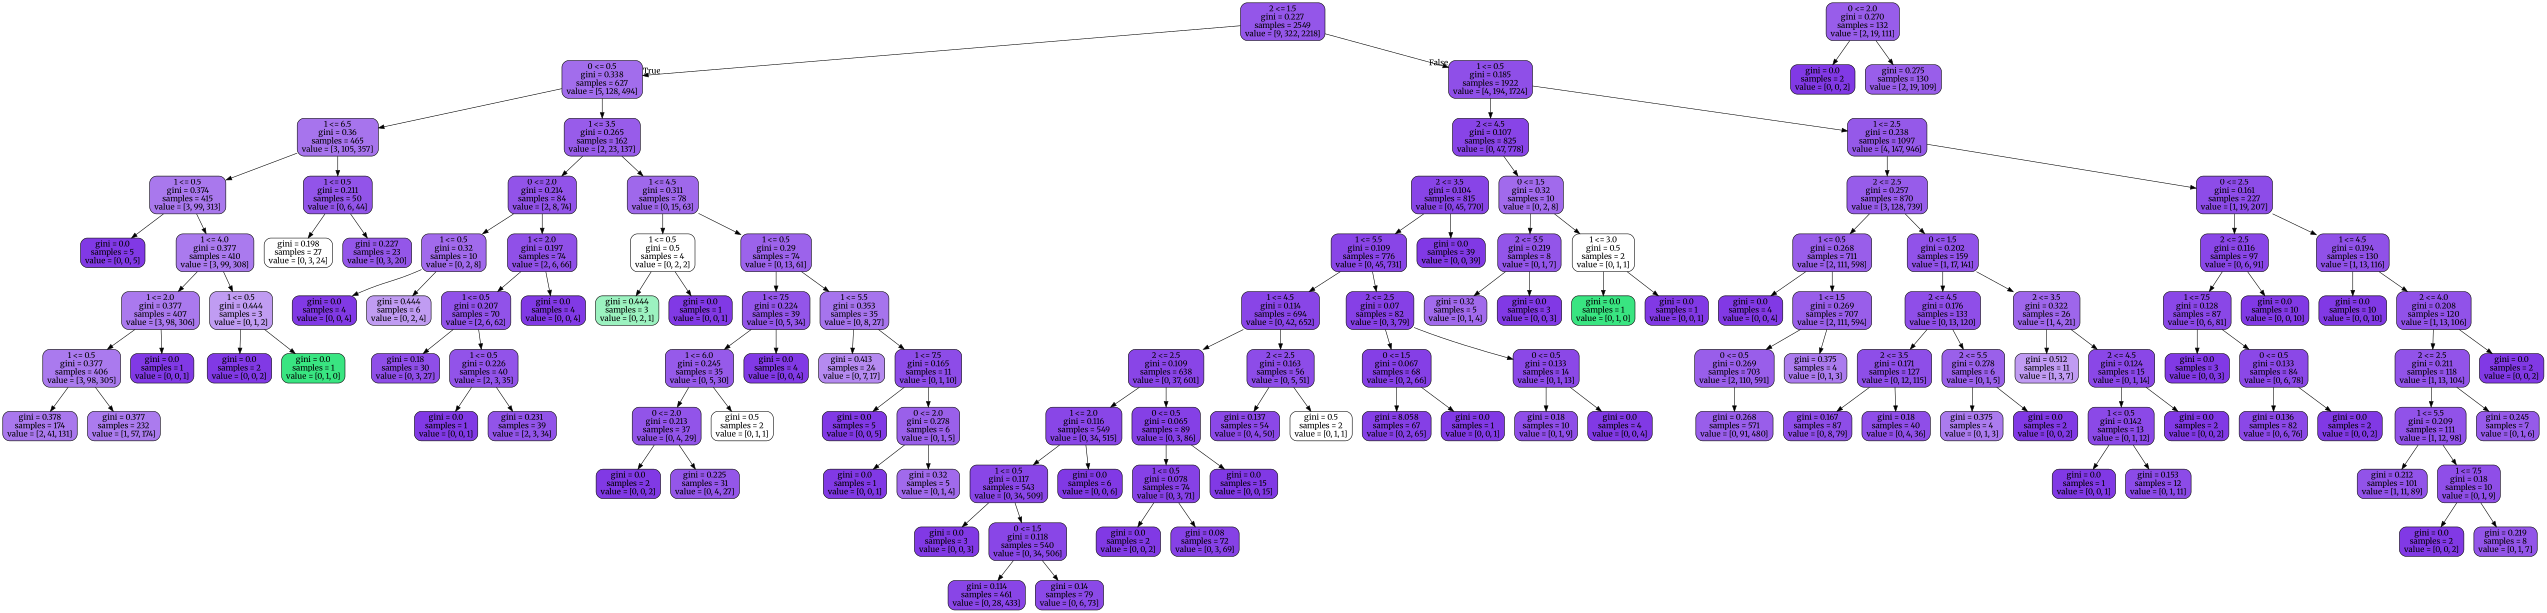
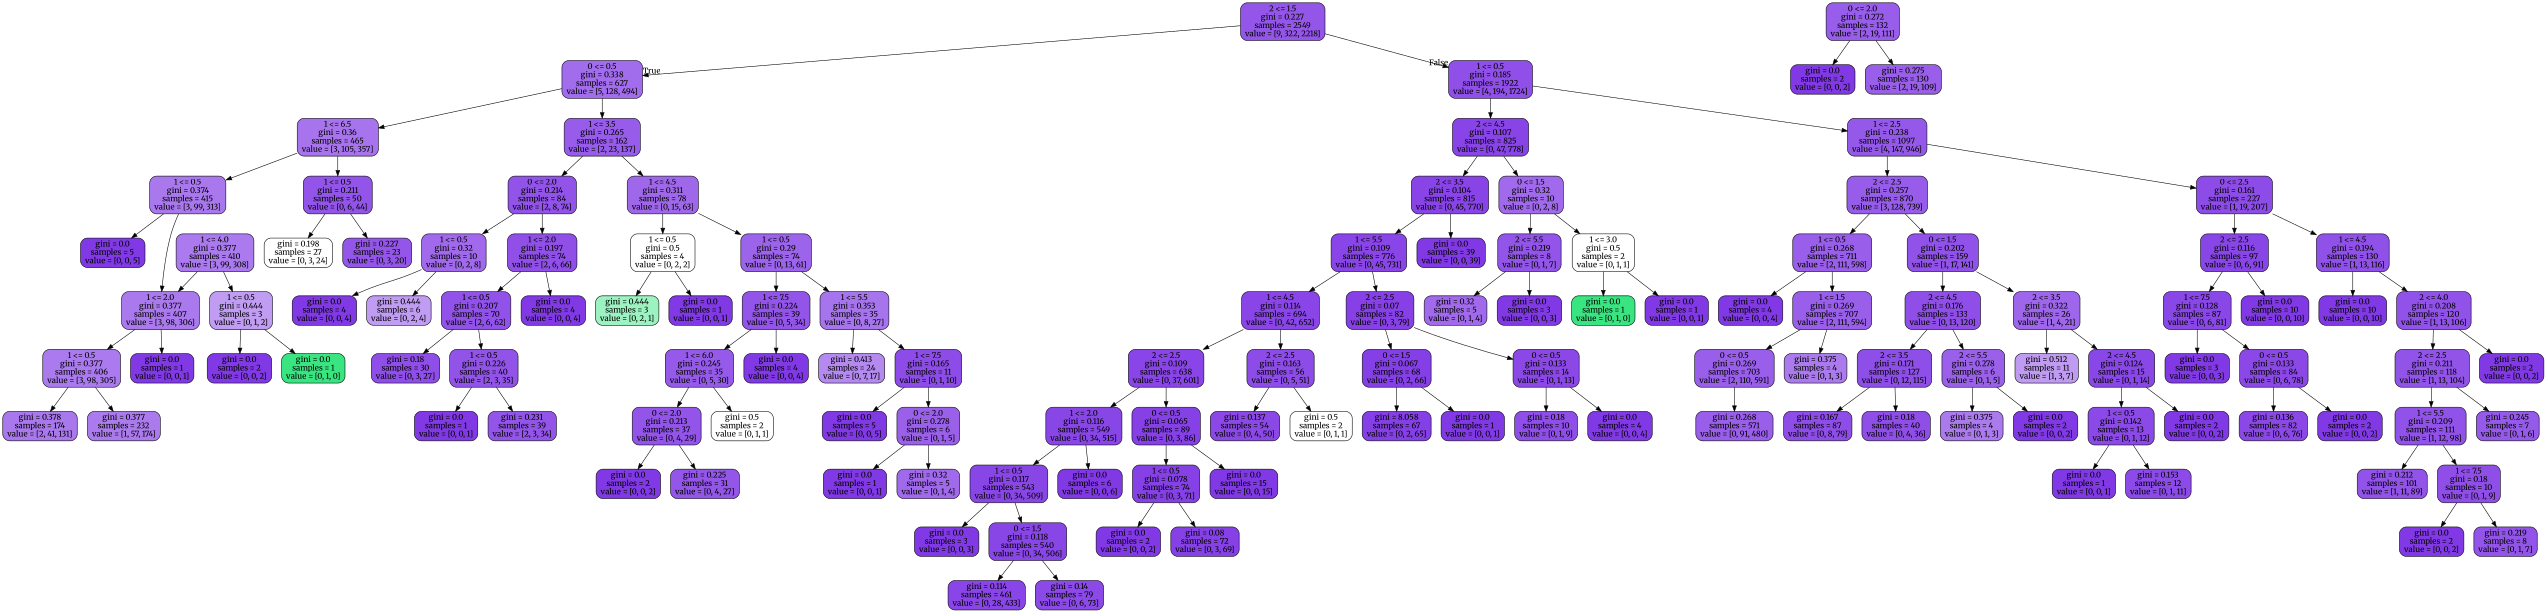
(1863, 22) -> (1863, 22)
none -> (1472, 164)
(200, 221) -> (167, 249)
